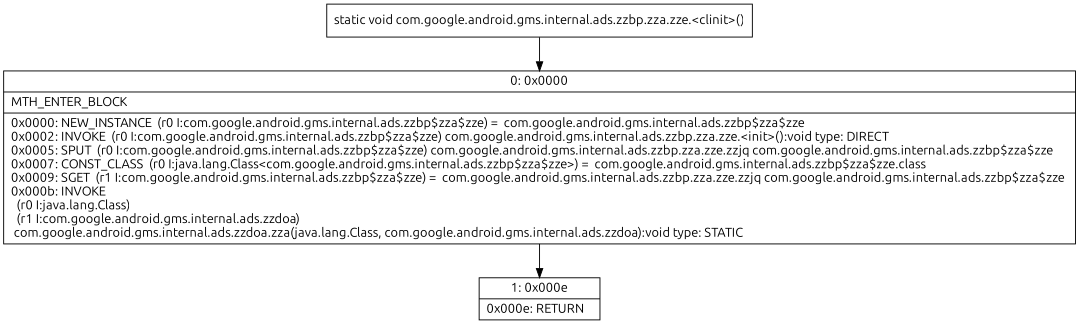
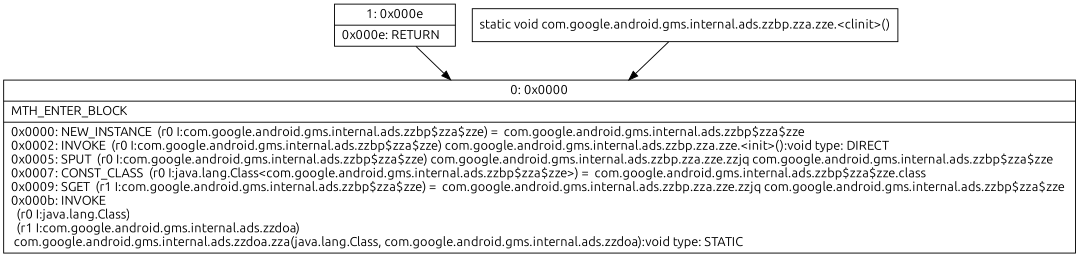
(540, 256) -> (430, 60)
